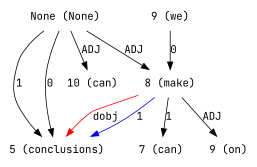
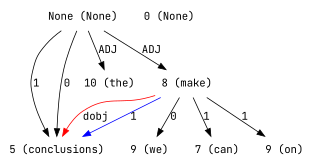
none -> (169, 17)
(170, 46) -> (170, 114)
(93, 84) -> (110, 84)
(212, 117) -> (245, 117)
